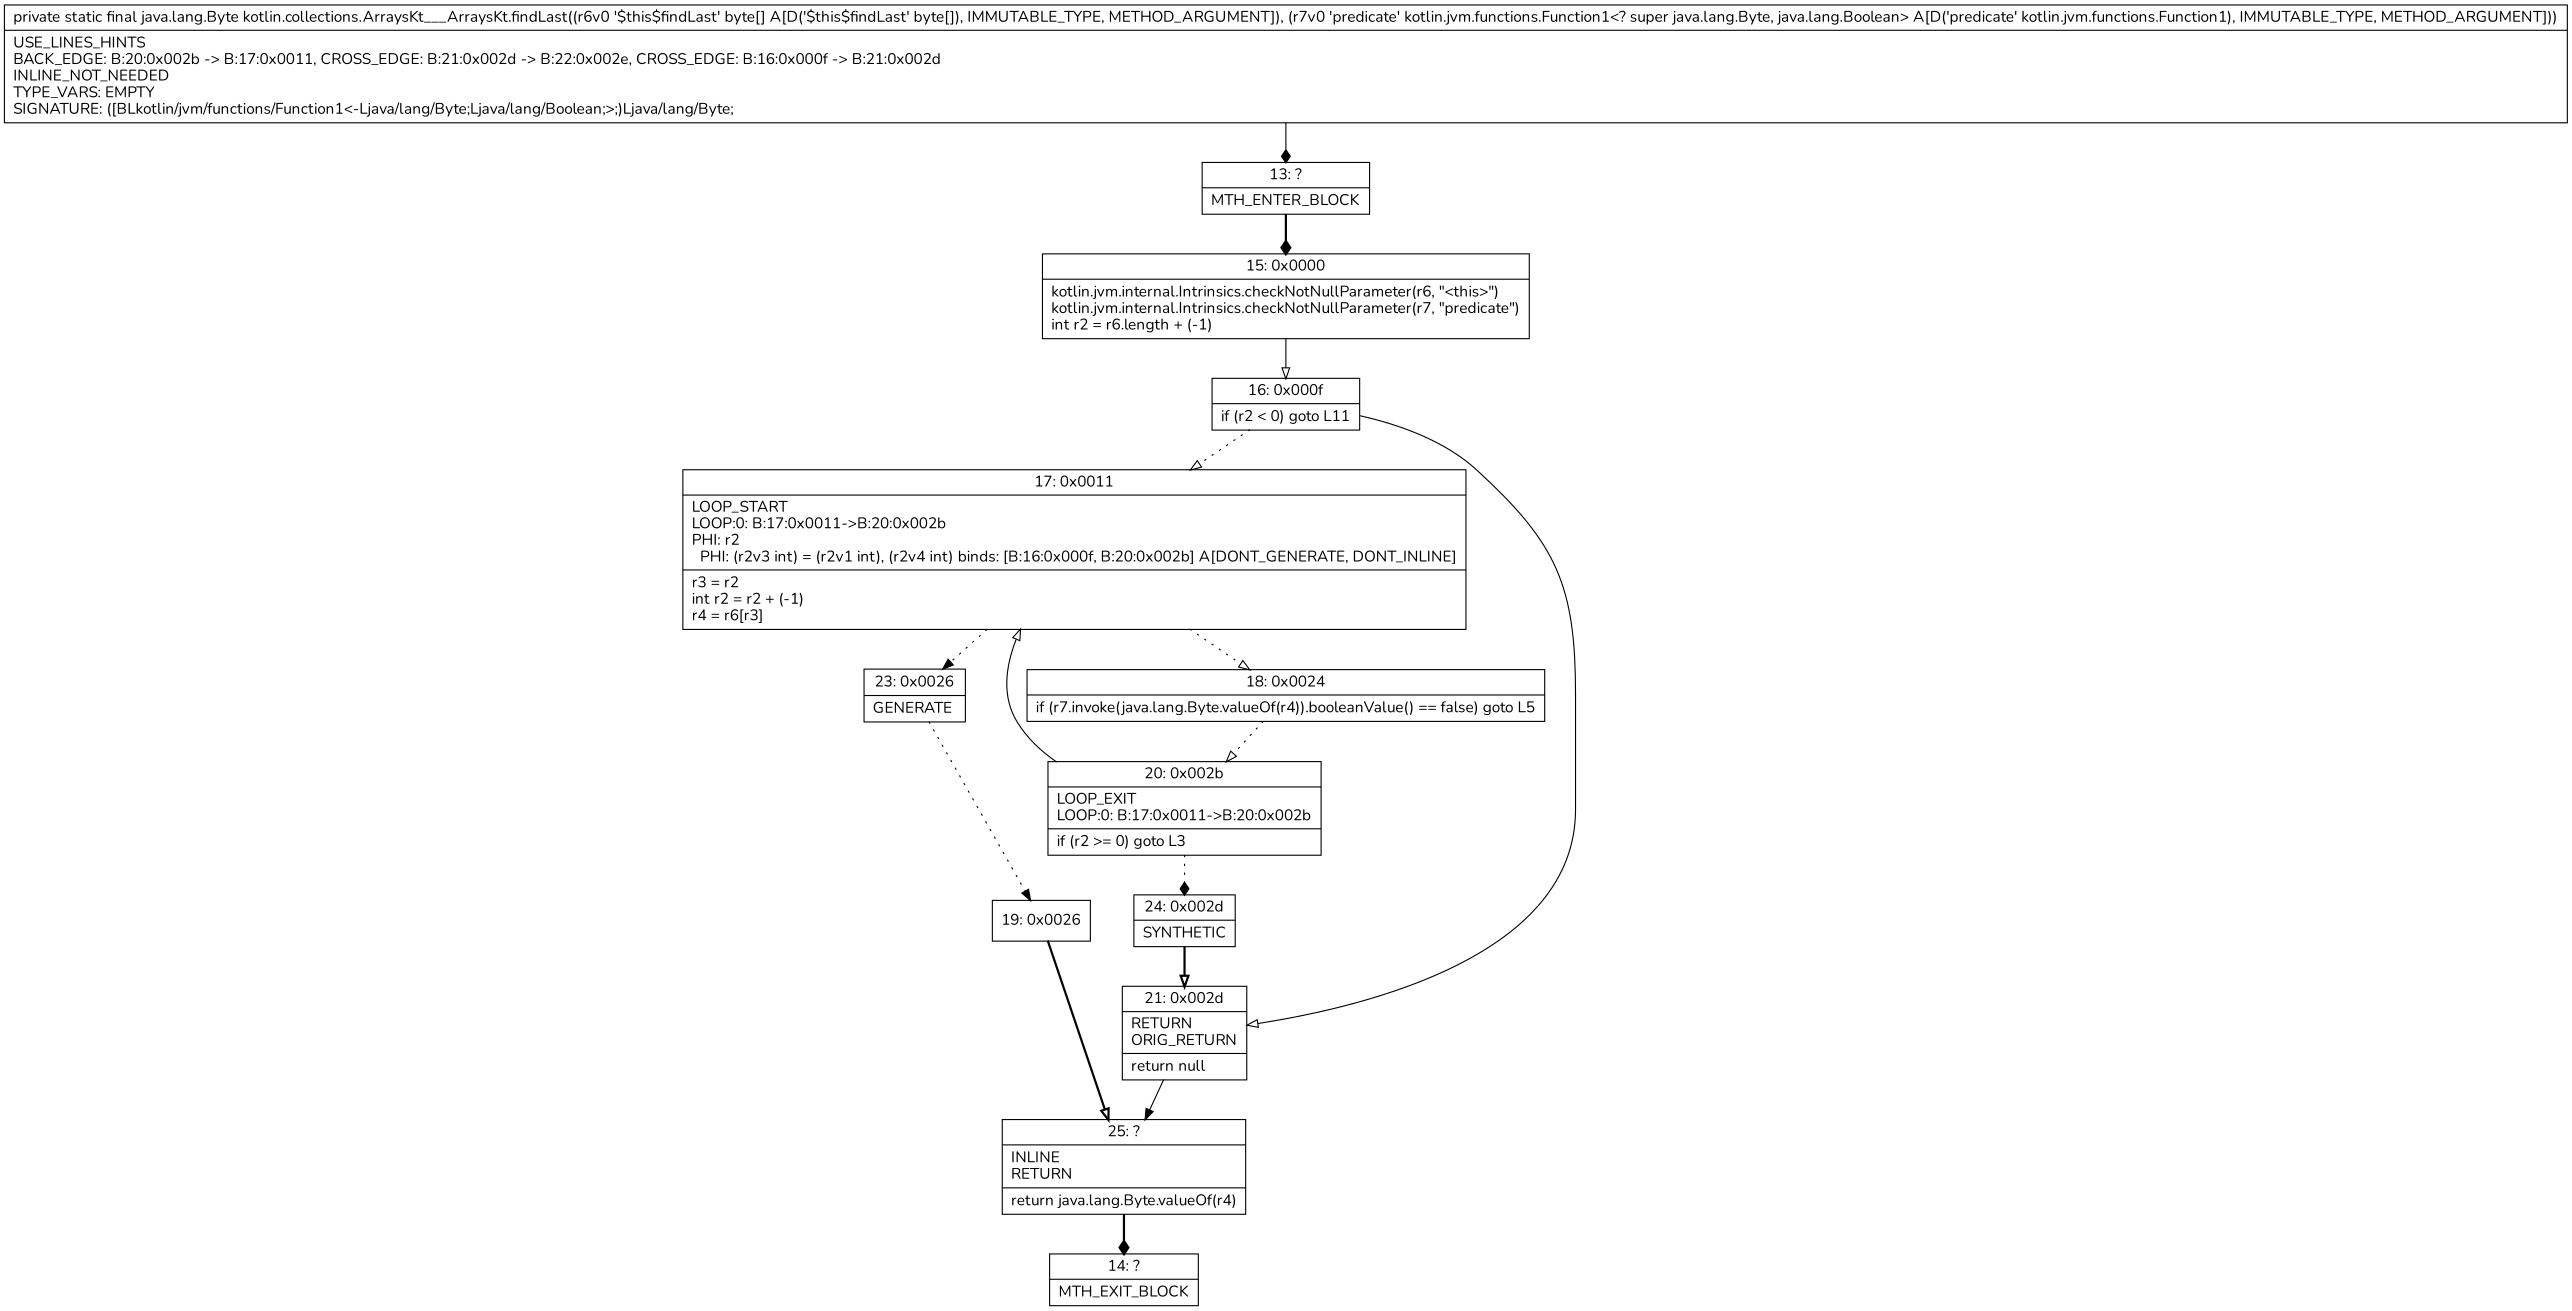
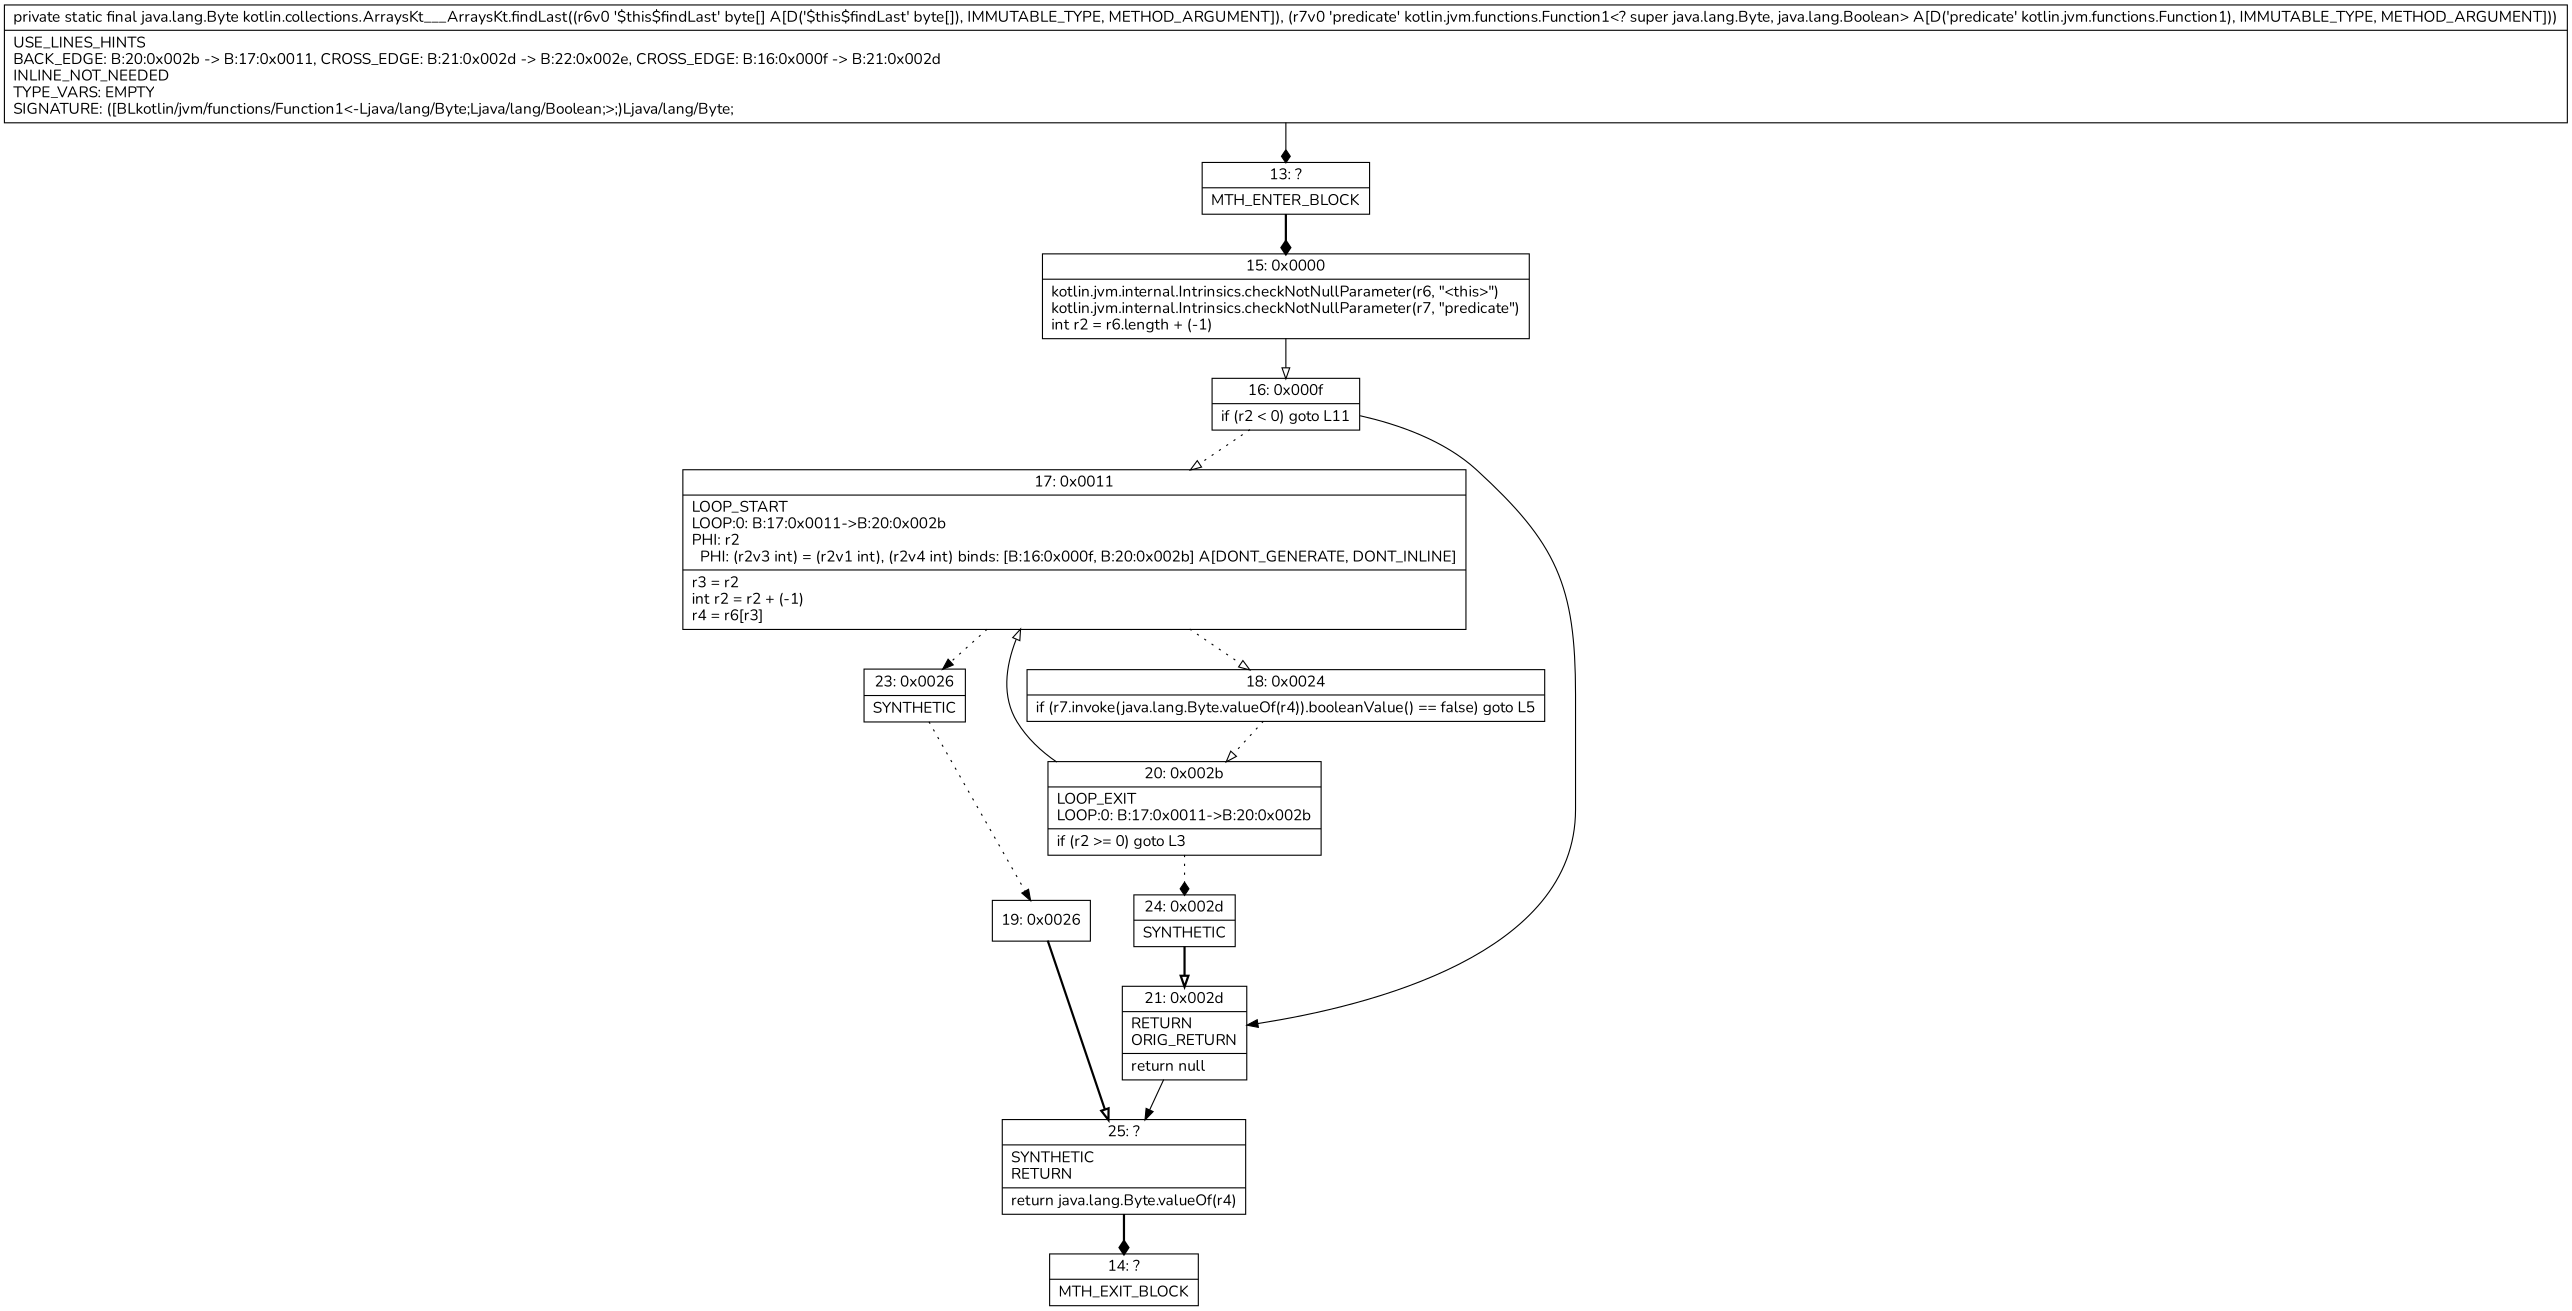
(913, 708) -> (915, 708)
(1576, 766) -> (1576, 766)
(1036, 1158) -> (1053, 1158)
